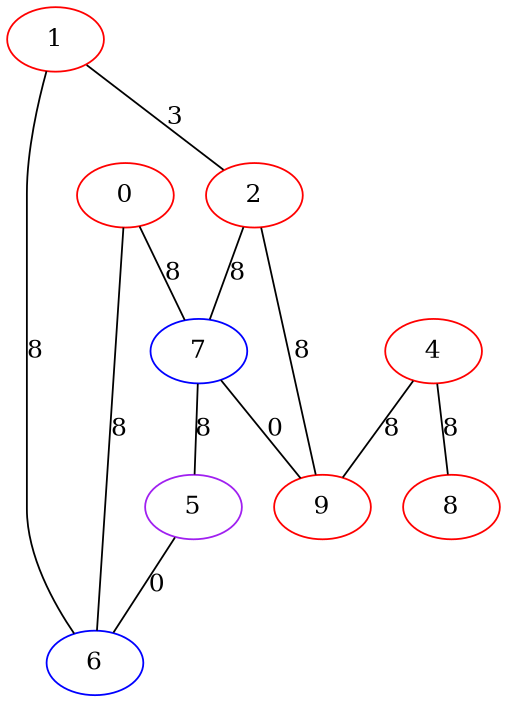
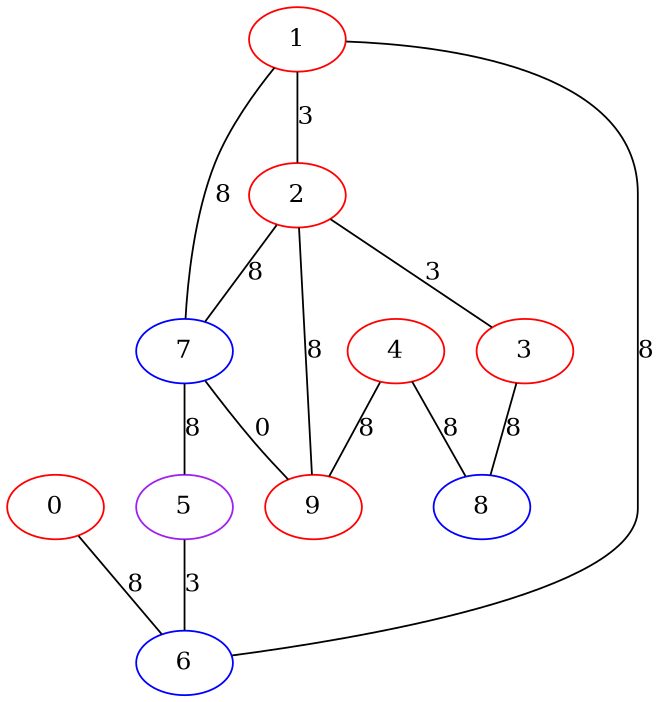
(162, 273) -> (207, 185)
none -> (525, 351)
(452, 507) -> (482, 507)
(158, 585) -> (194, 585)
